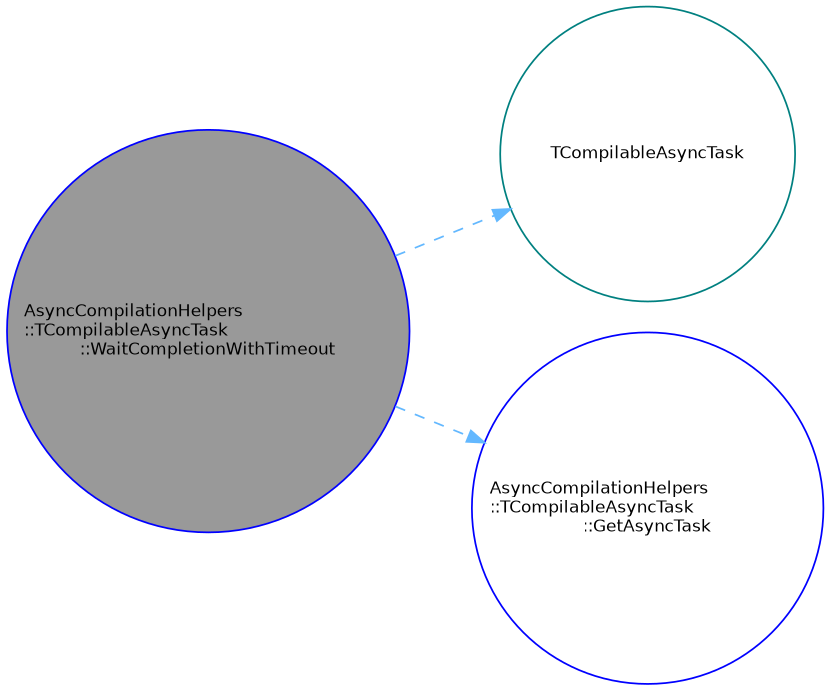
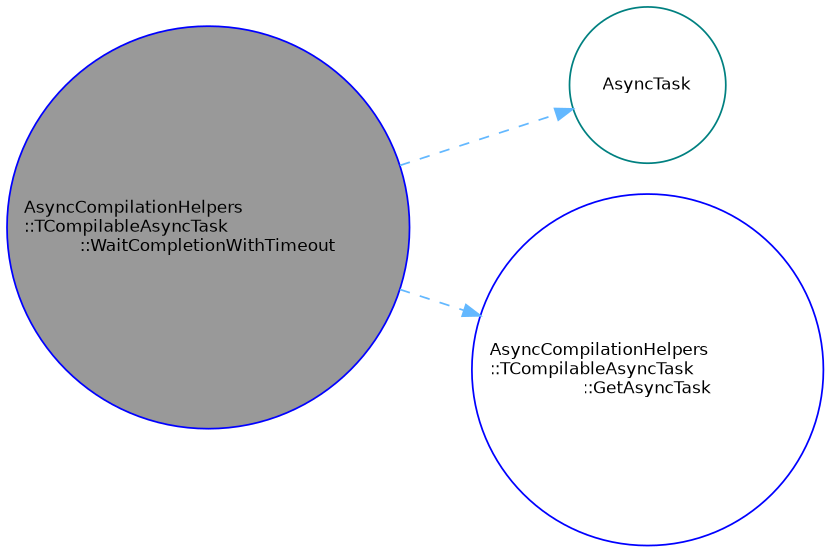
(648, 154) -> (648, 85)
